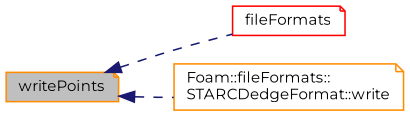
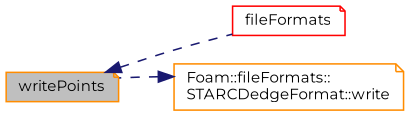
(154, 97) -> (139, 77)
